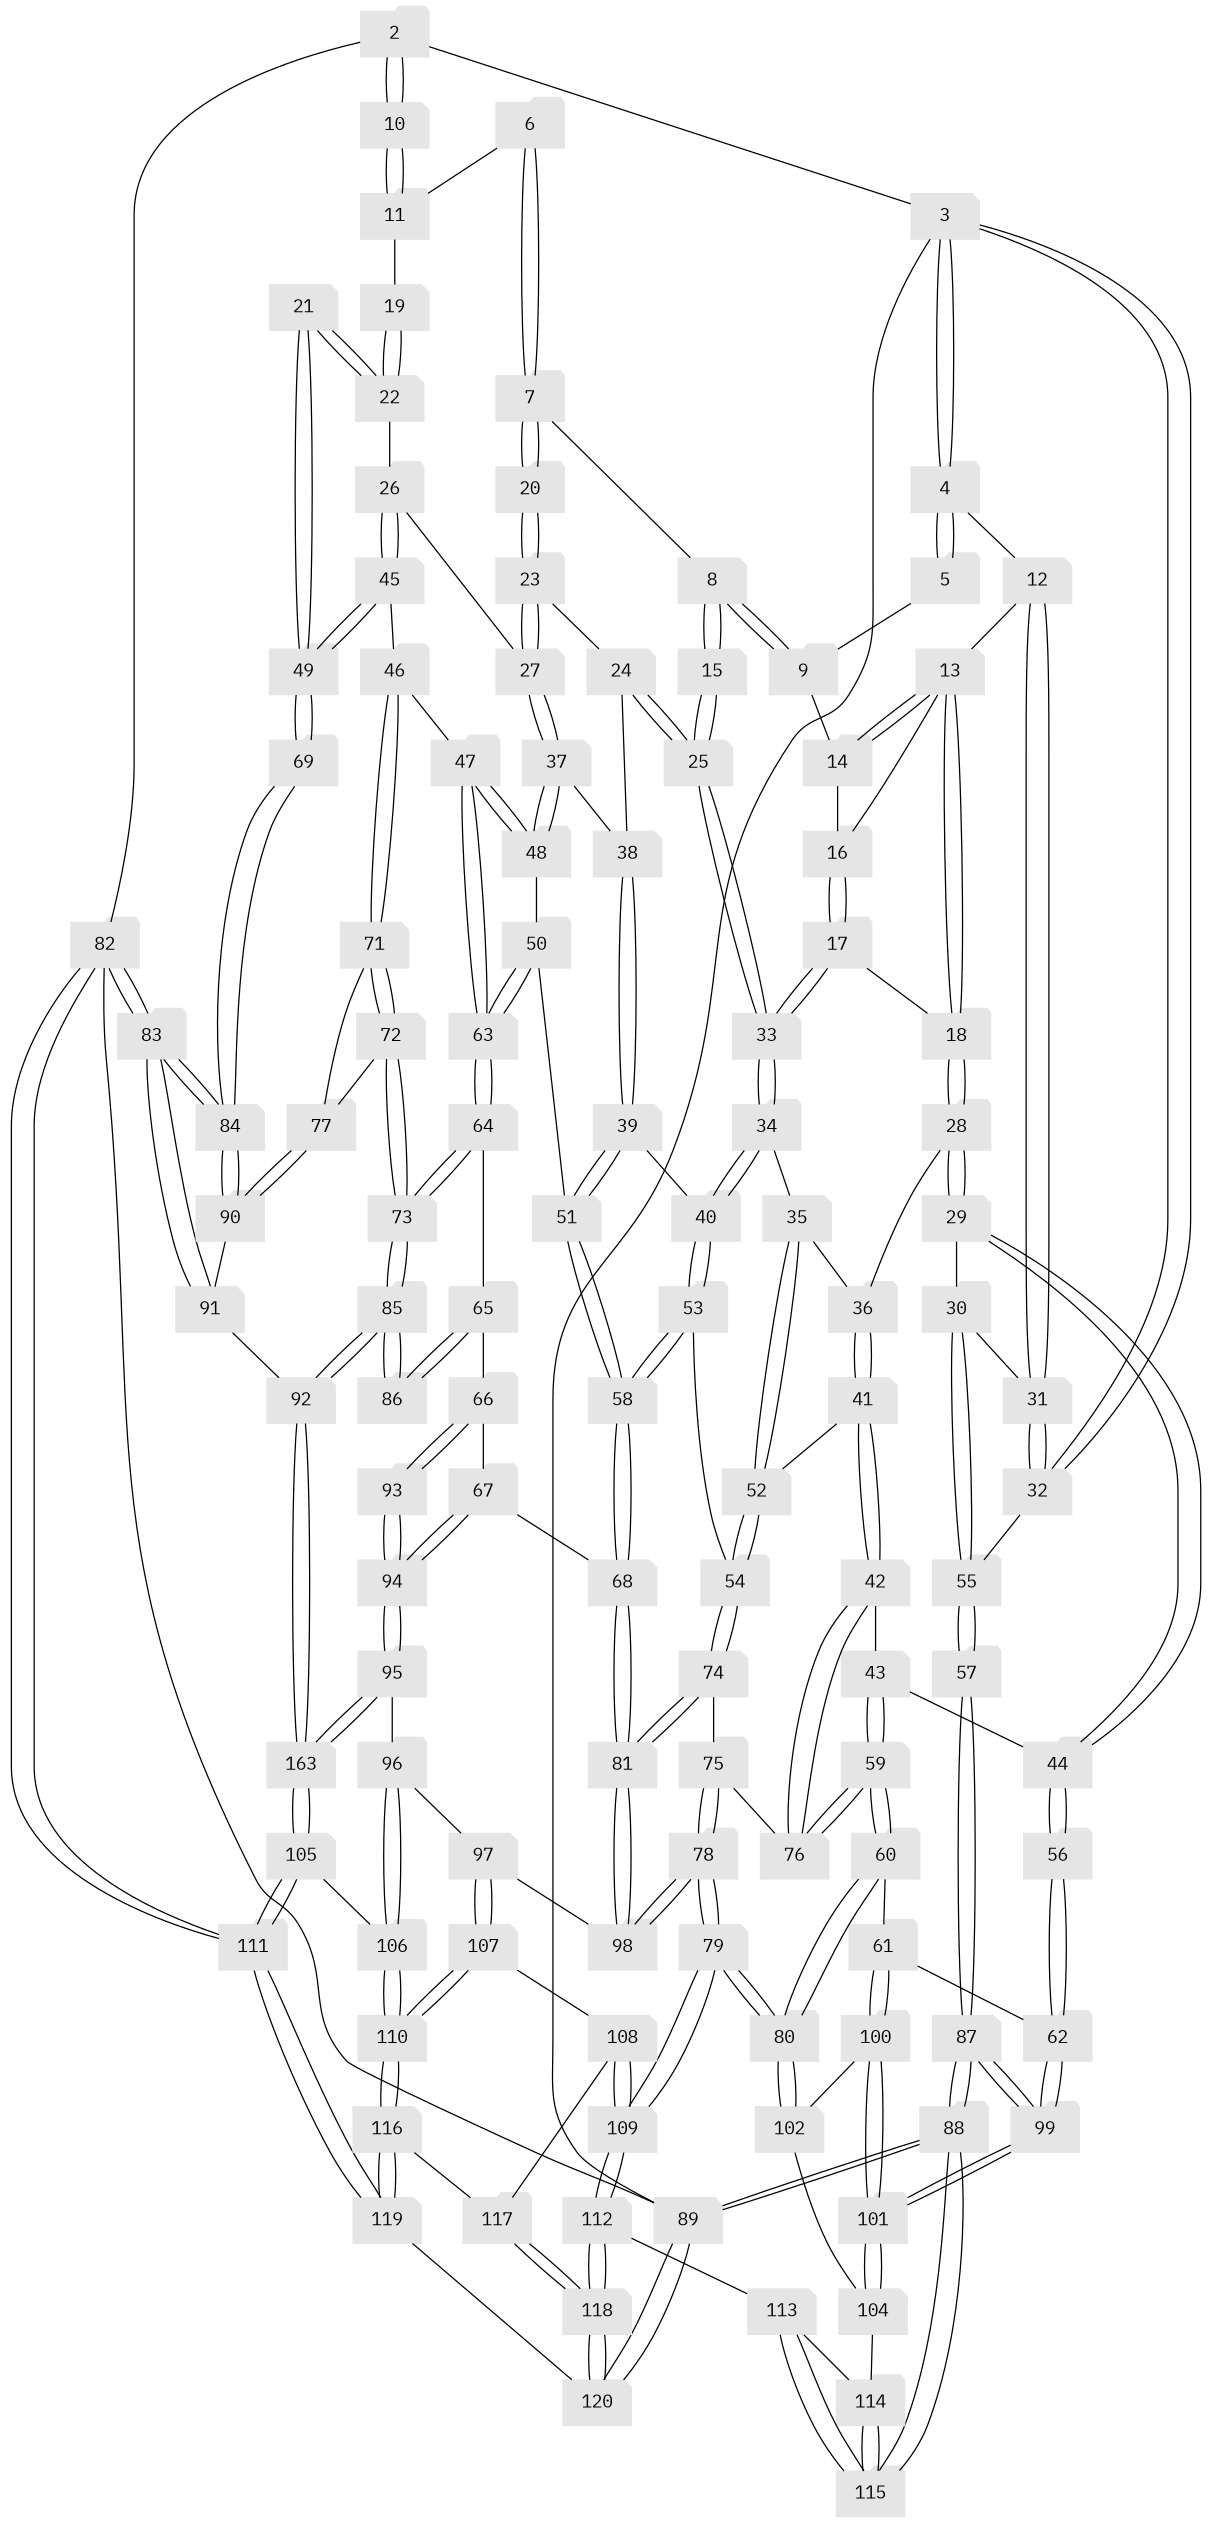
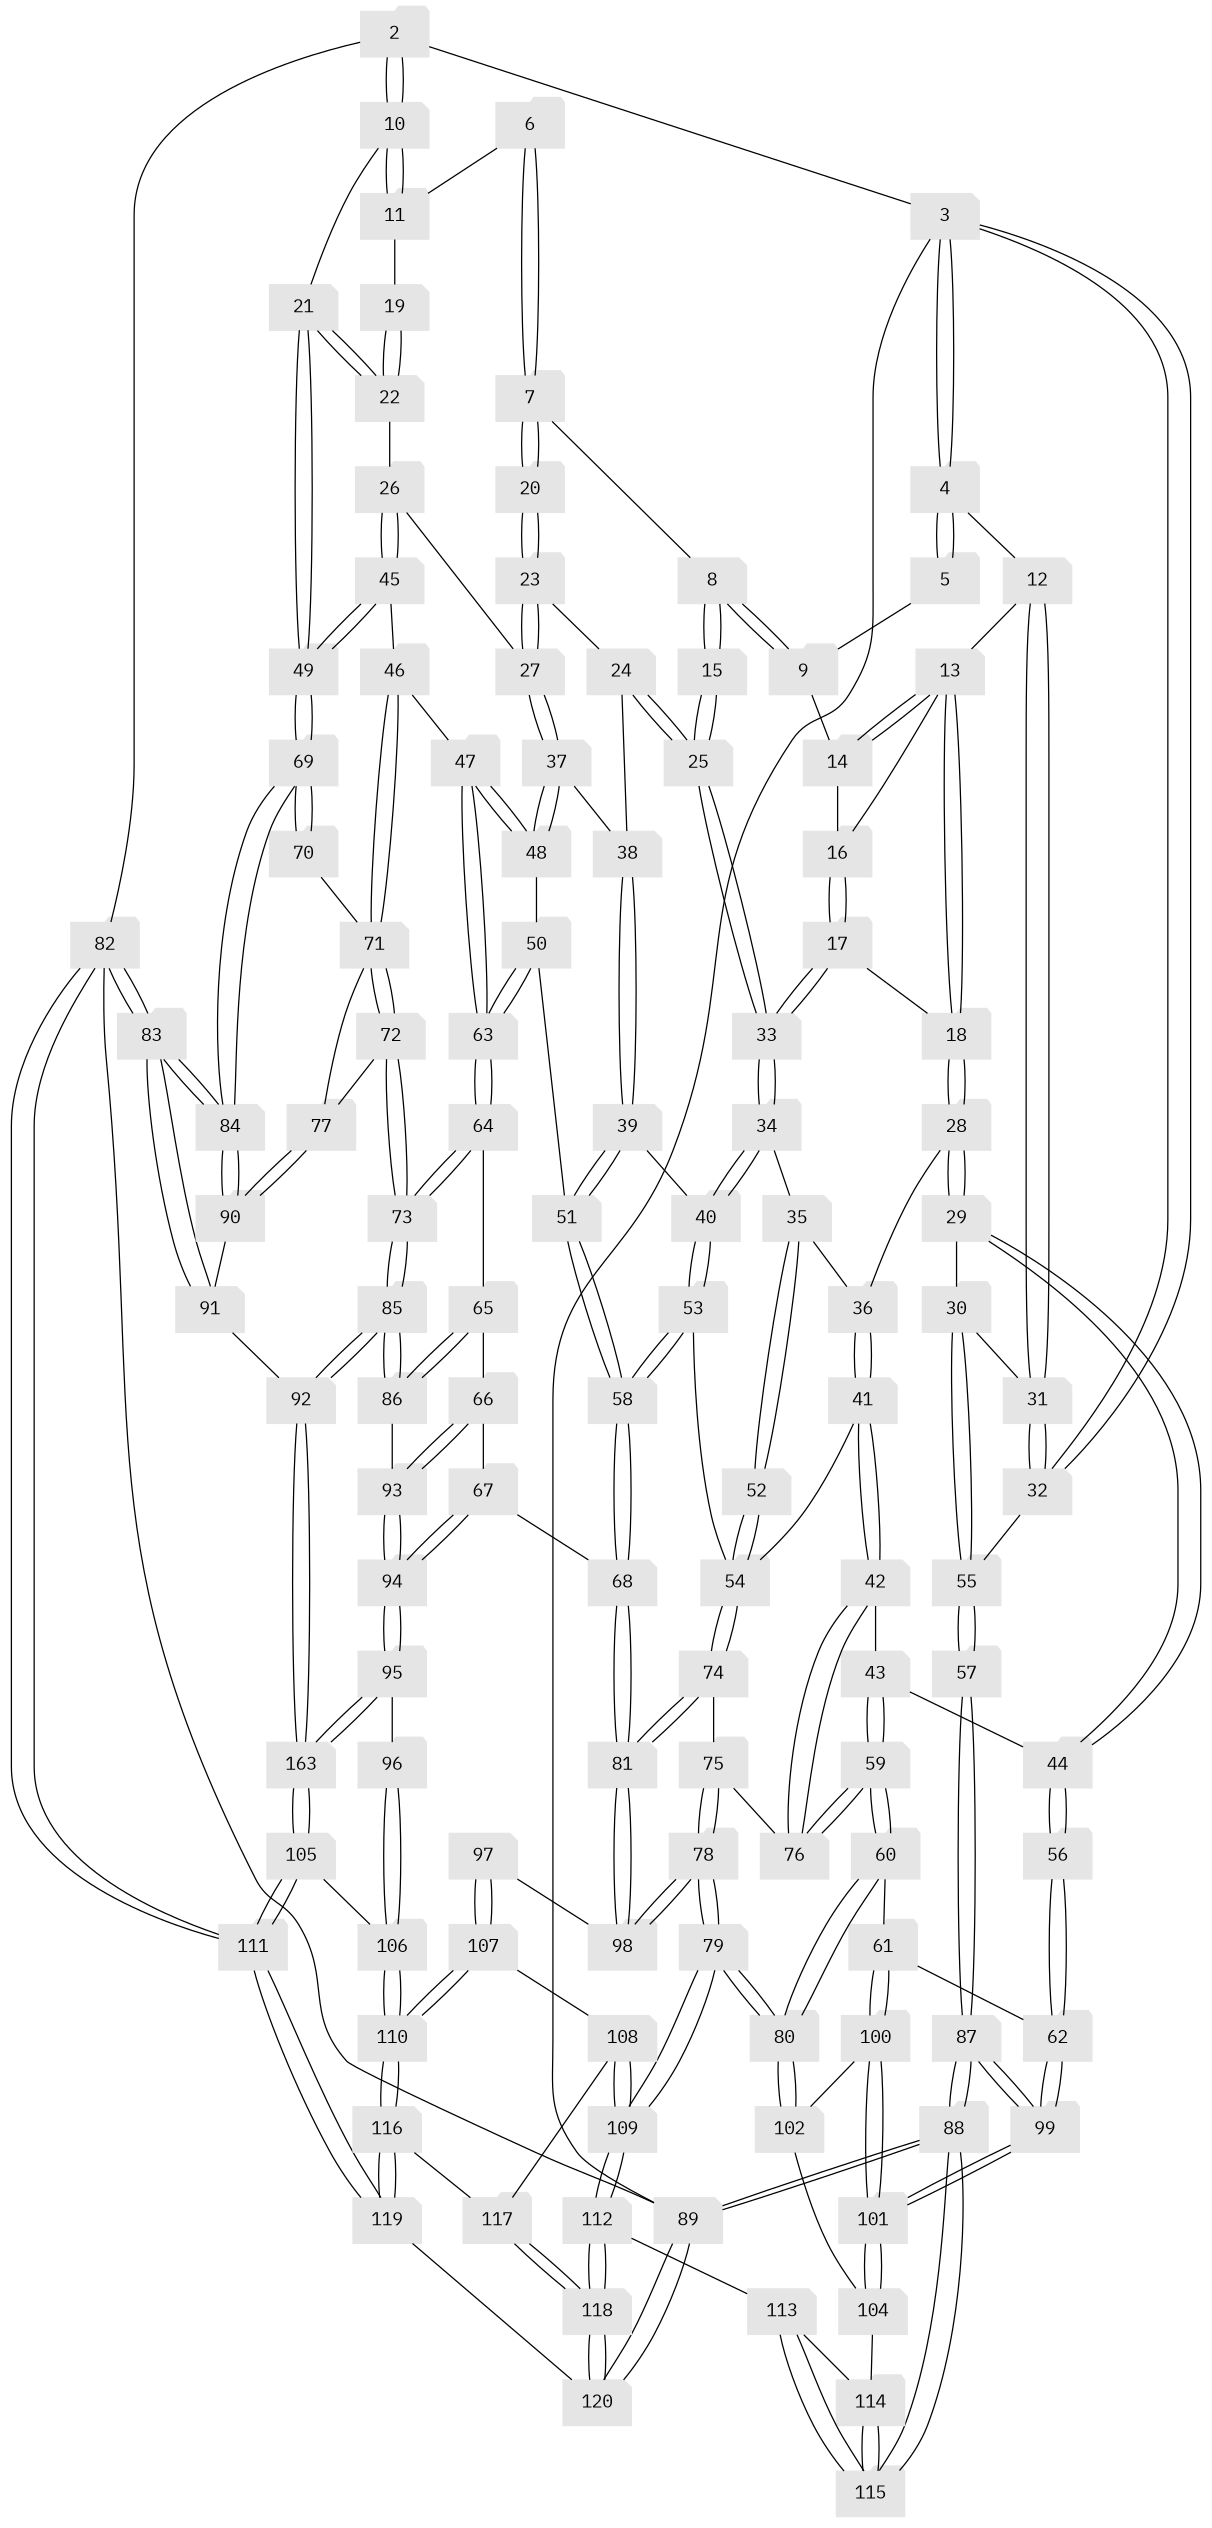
none -> (339, 214)
none -> (304, 854)
none -> (392, 1446)
(810, 1446) -> (814, 1497)
(438, 1811) -> none
